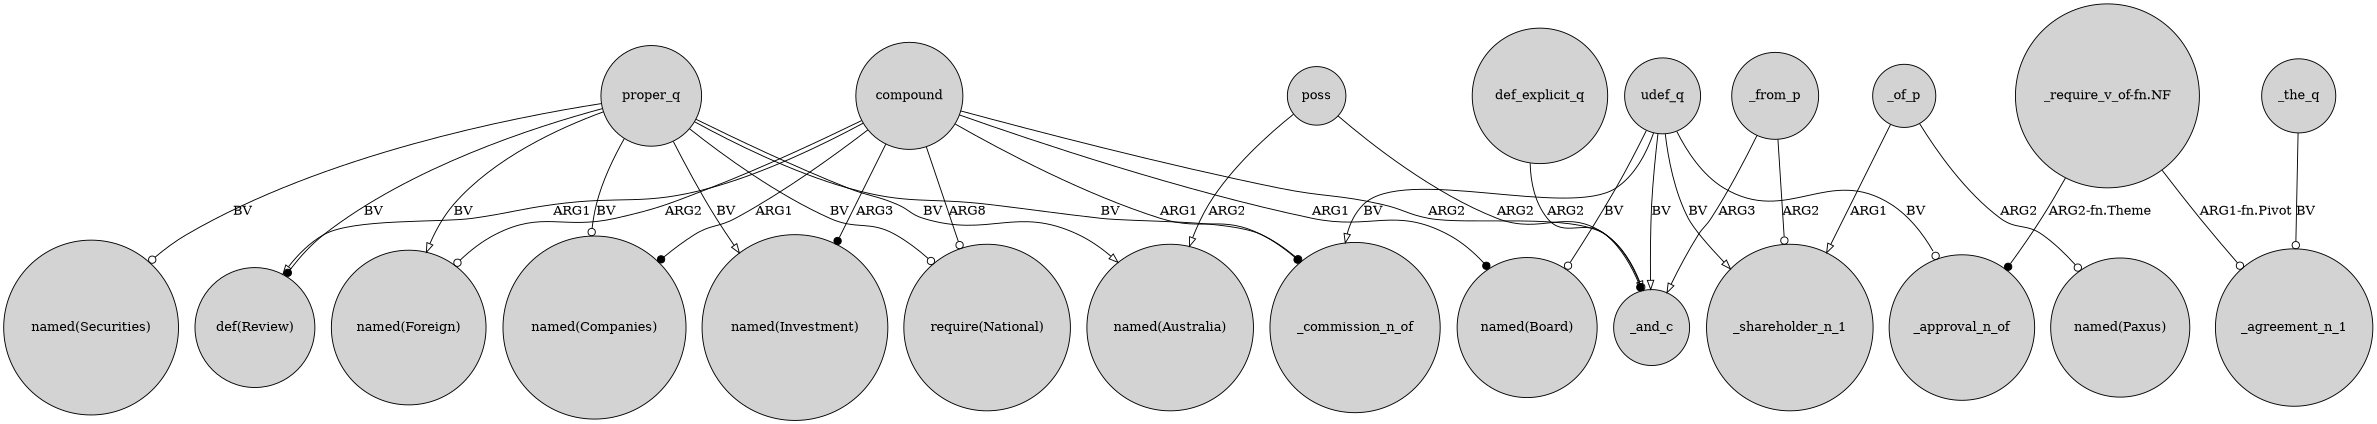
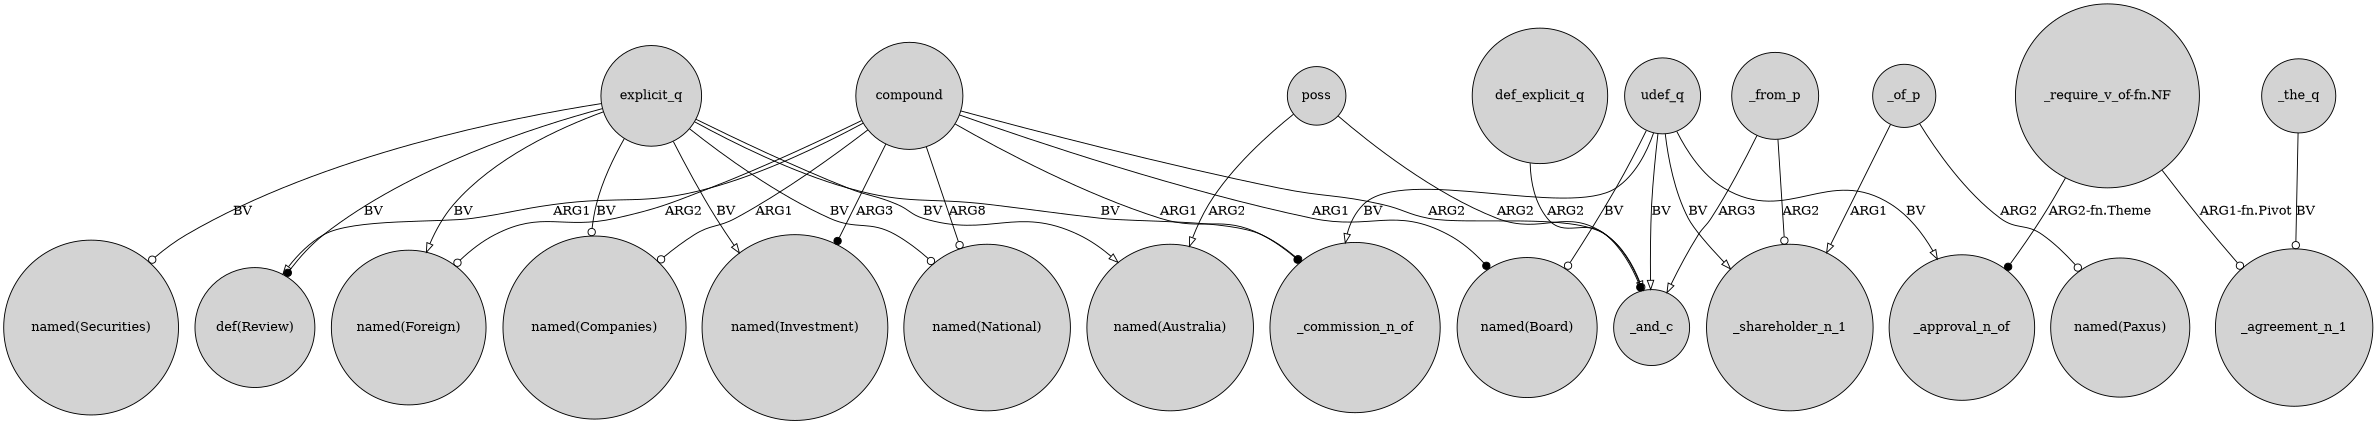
(651, 96) -> (651, 96)
(1802, 197) -> (1802, 197)
(769, 199) -> (769, 199)
(987, 328) -> (987, 328)
